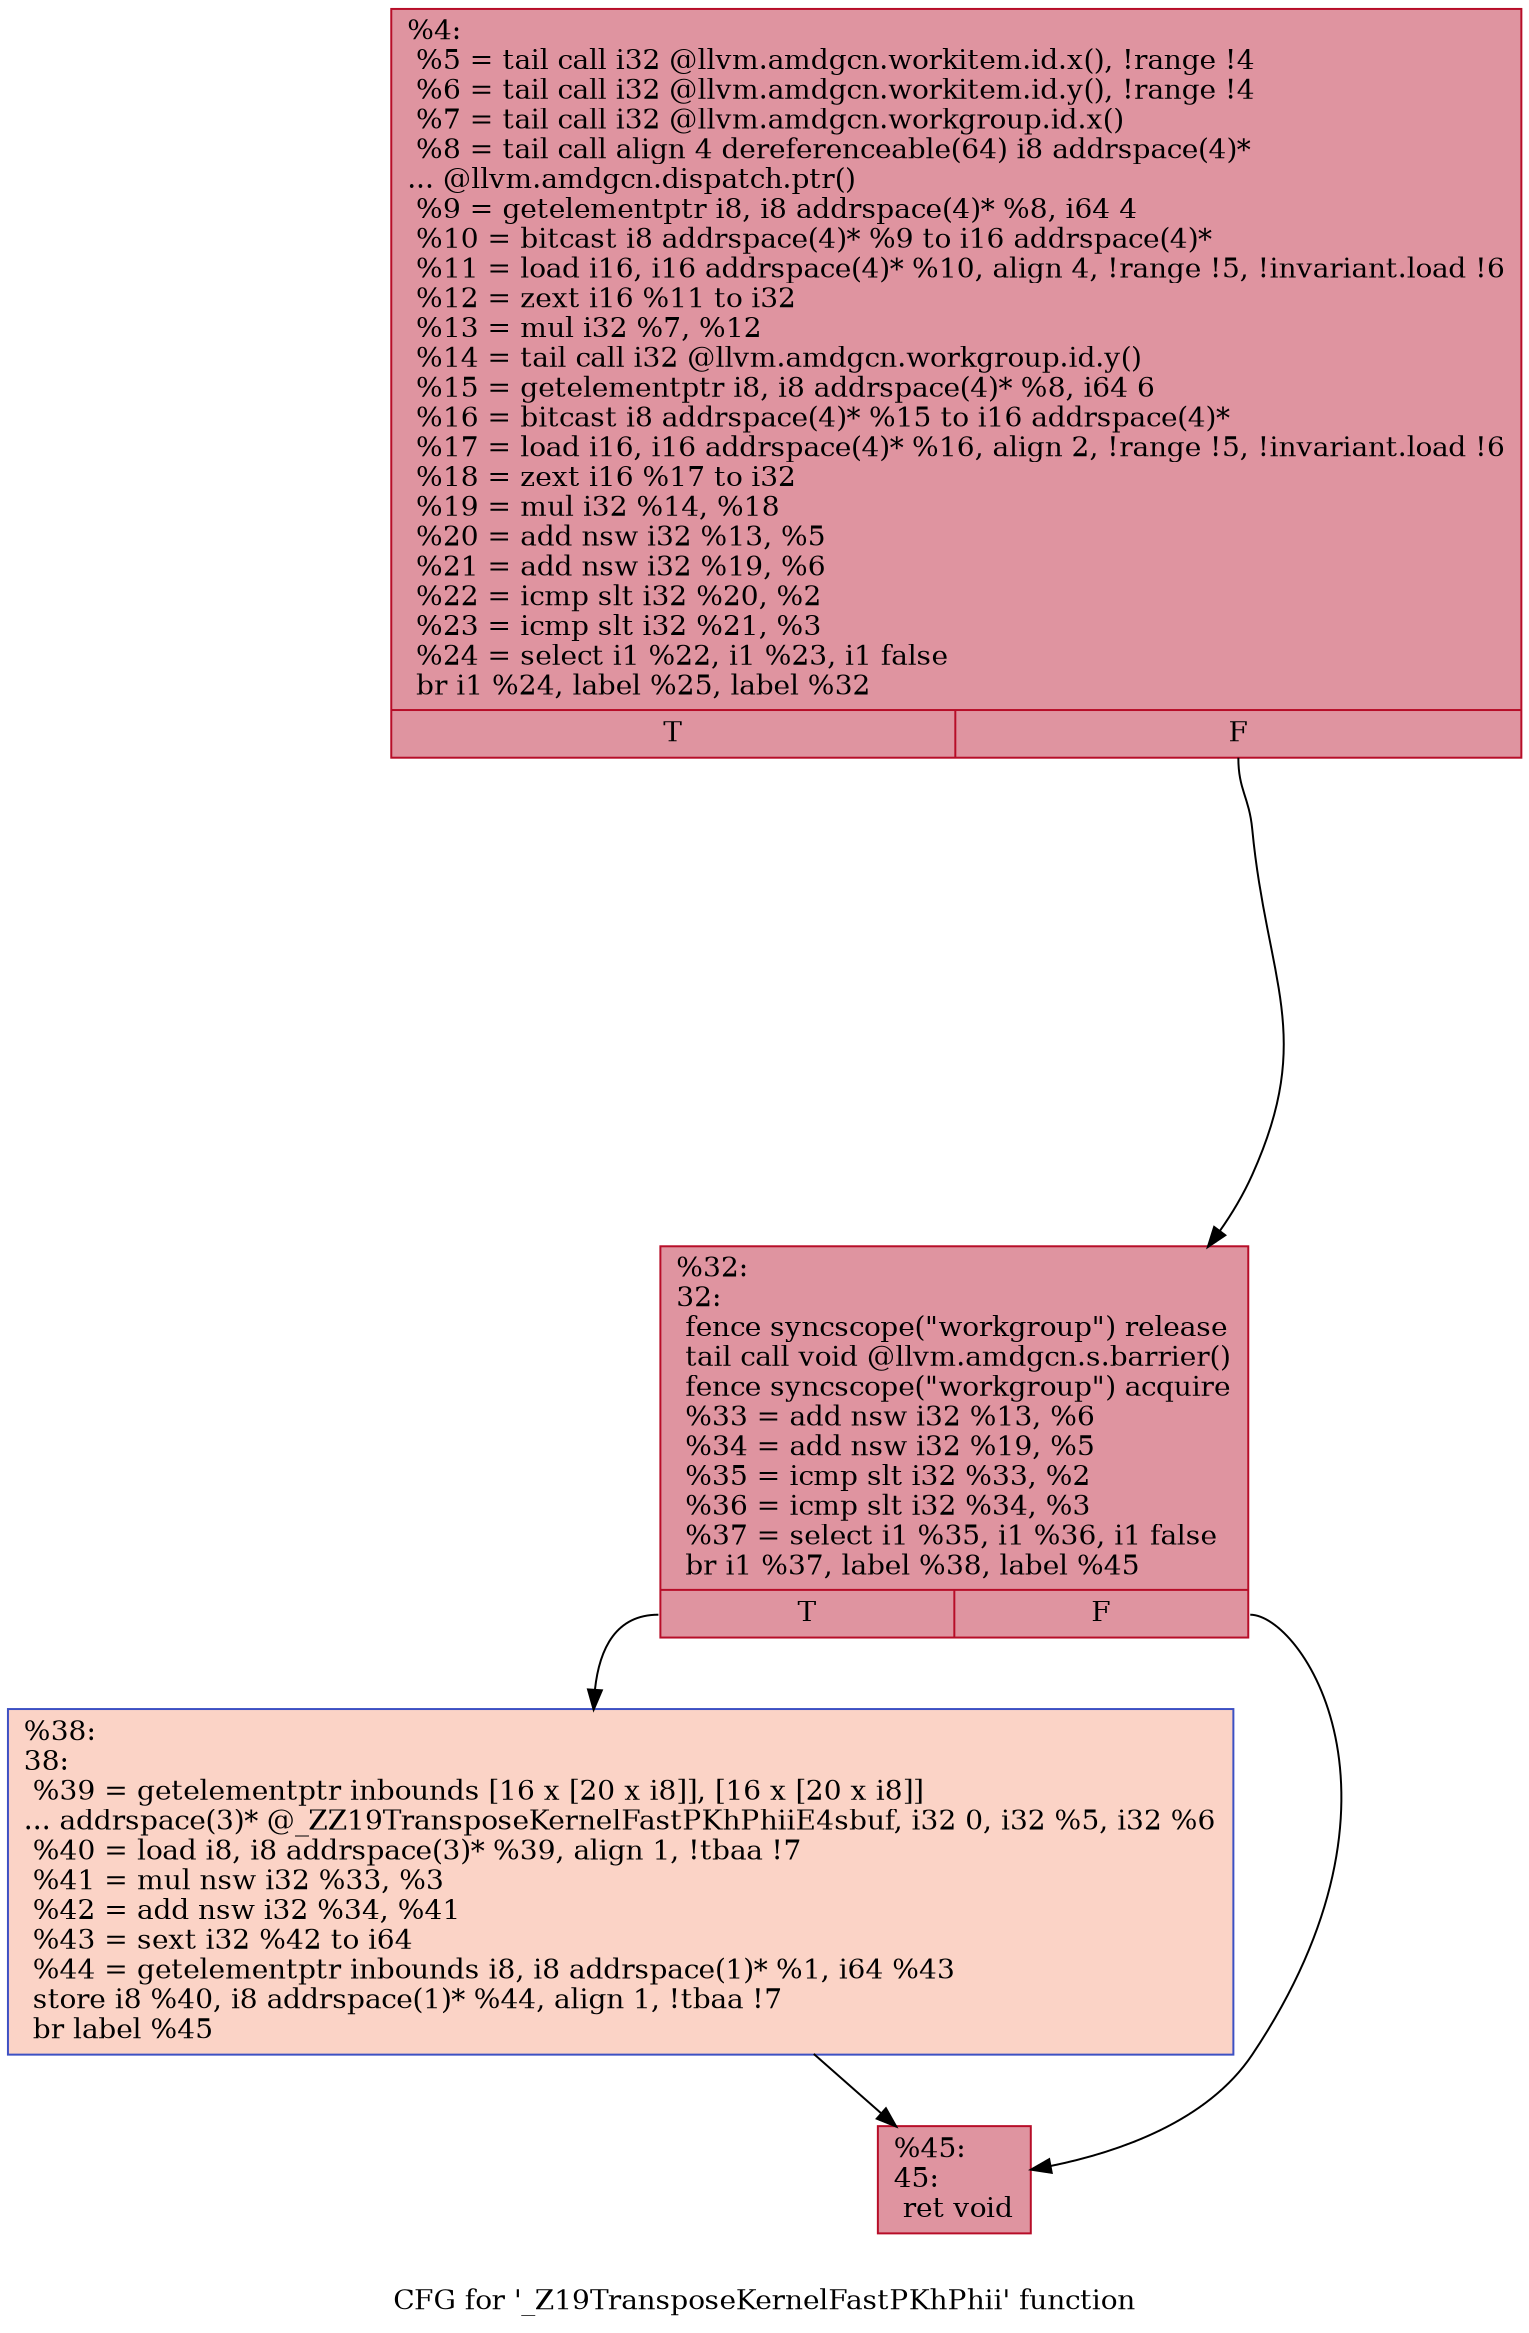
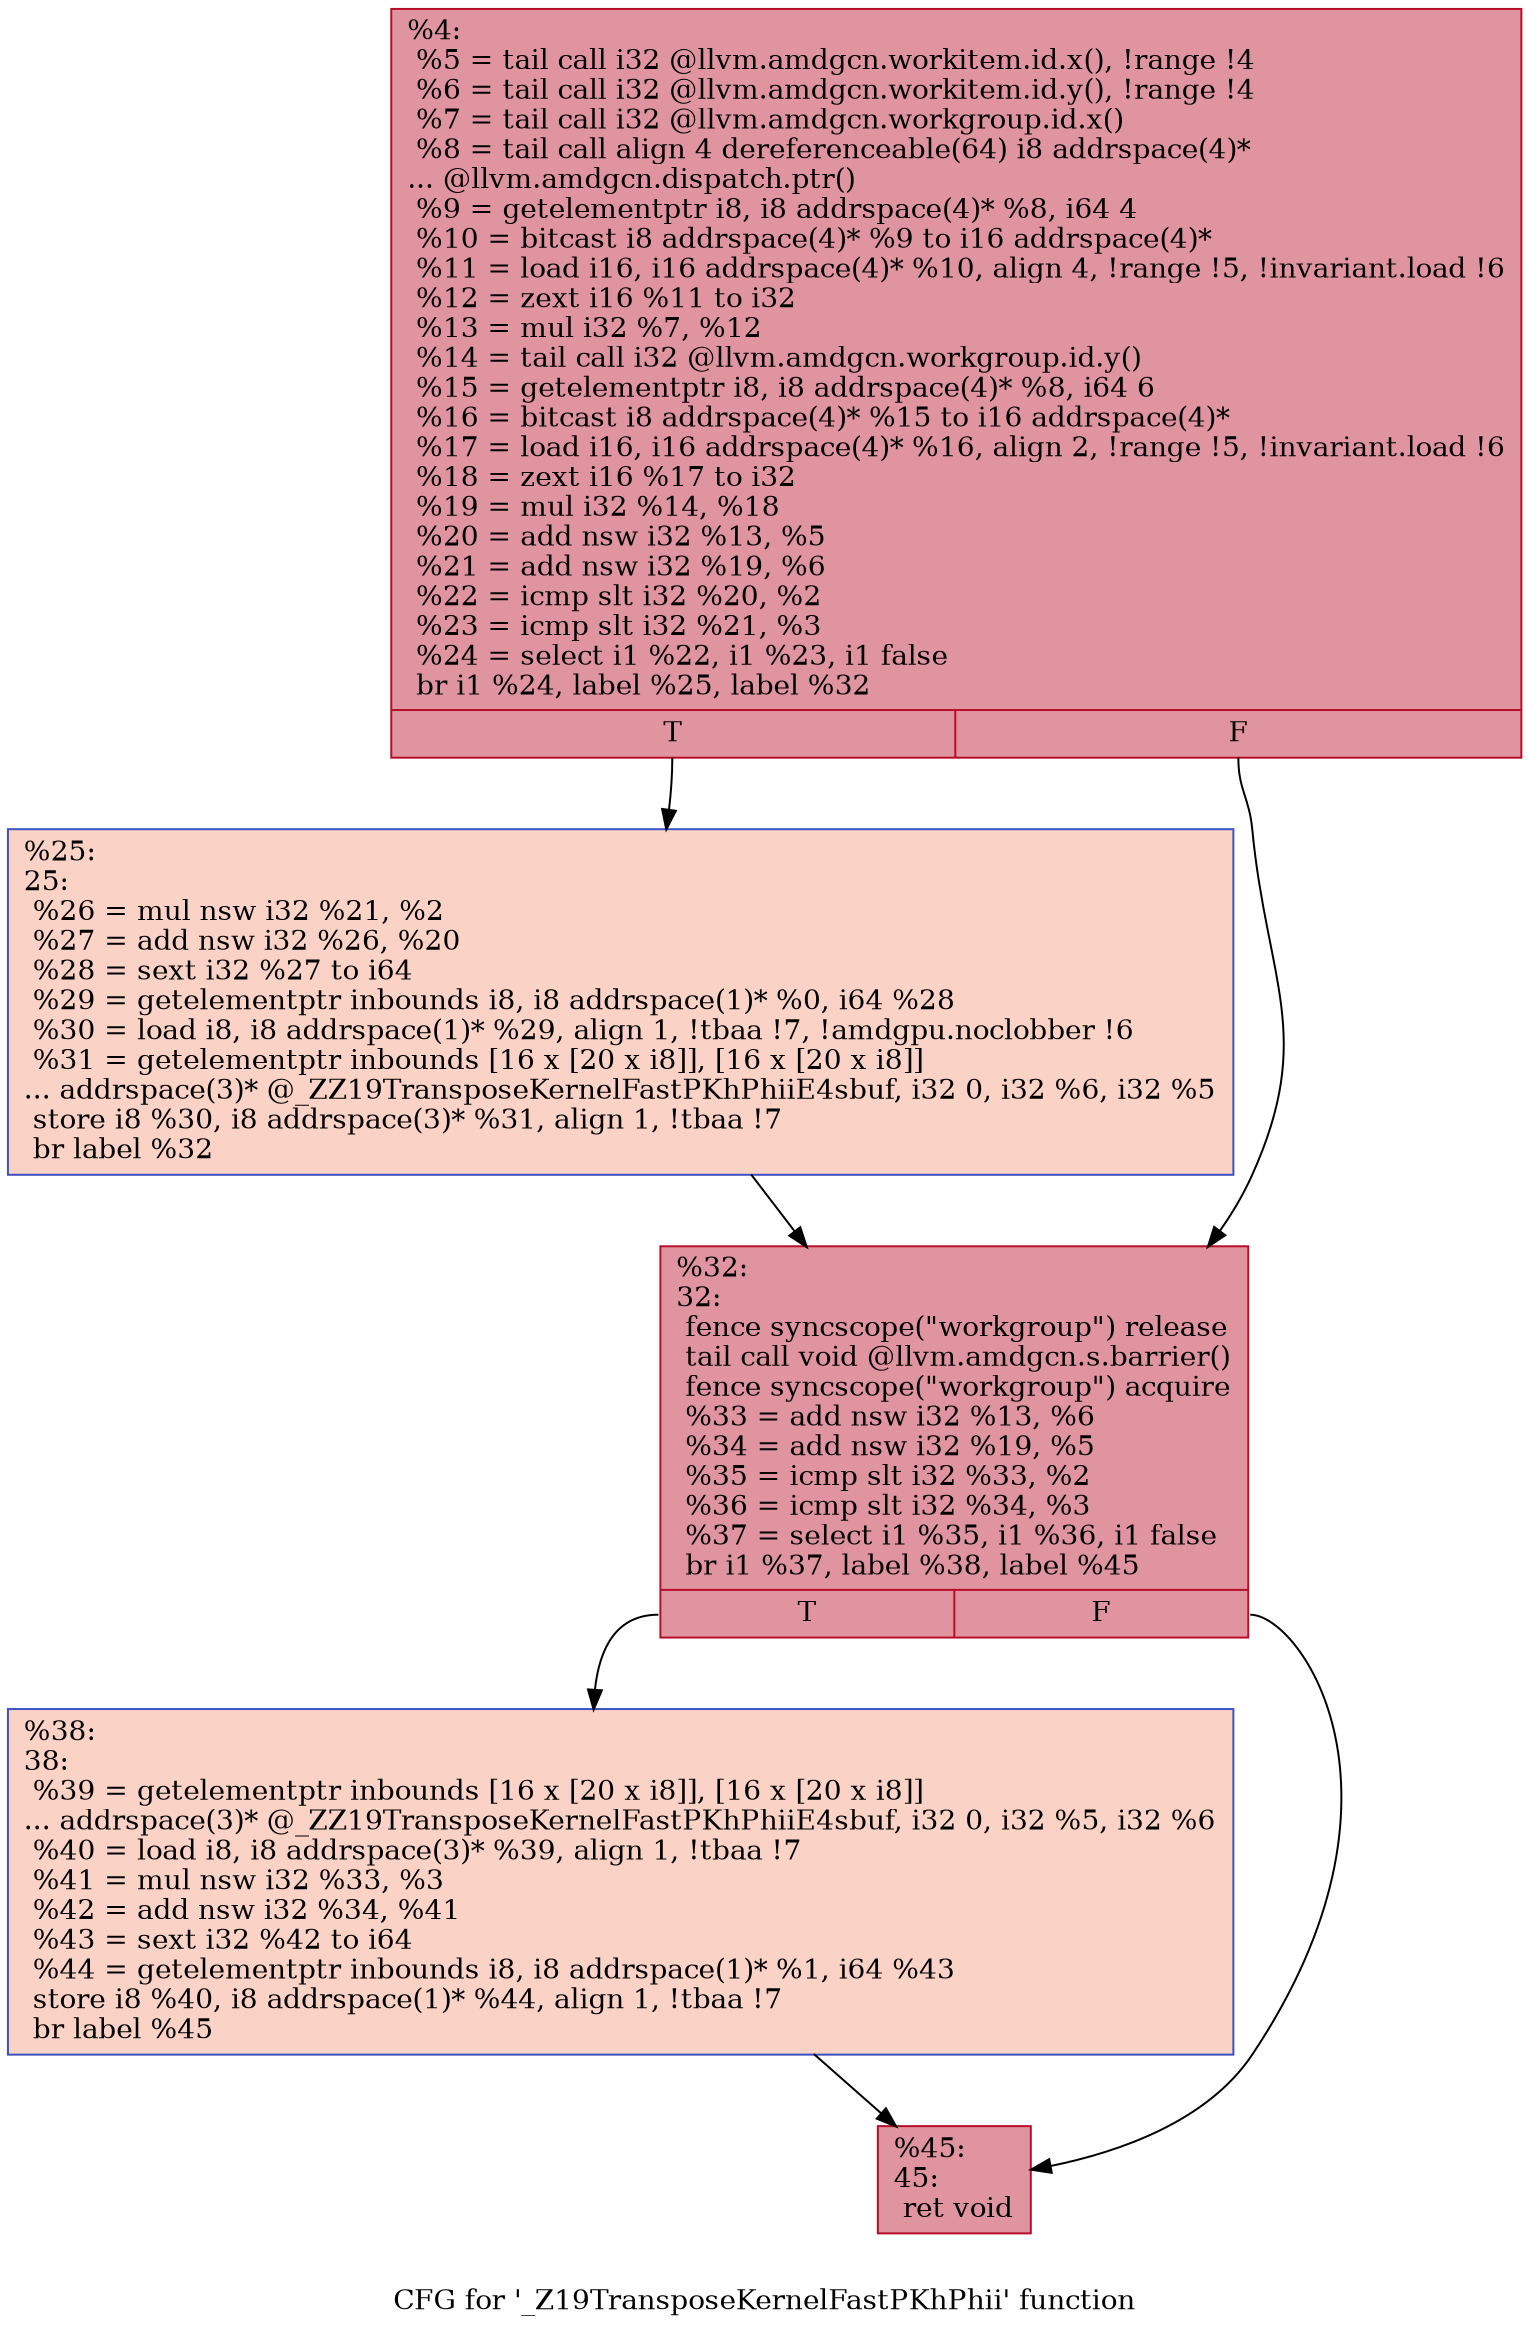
none -> (621, 1002)
